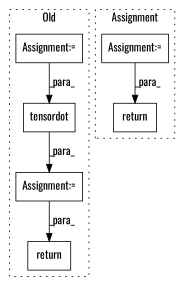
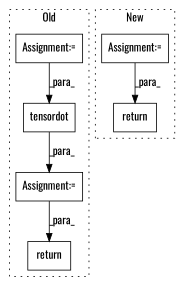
(135, 19) -> (135, 19)
